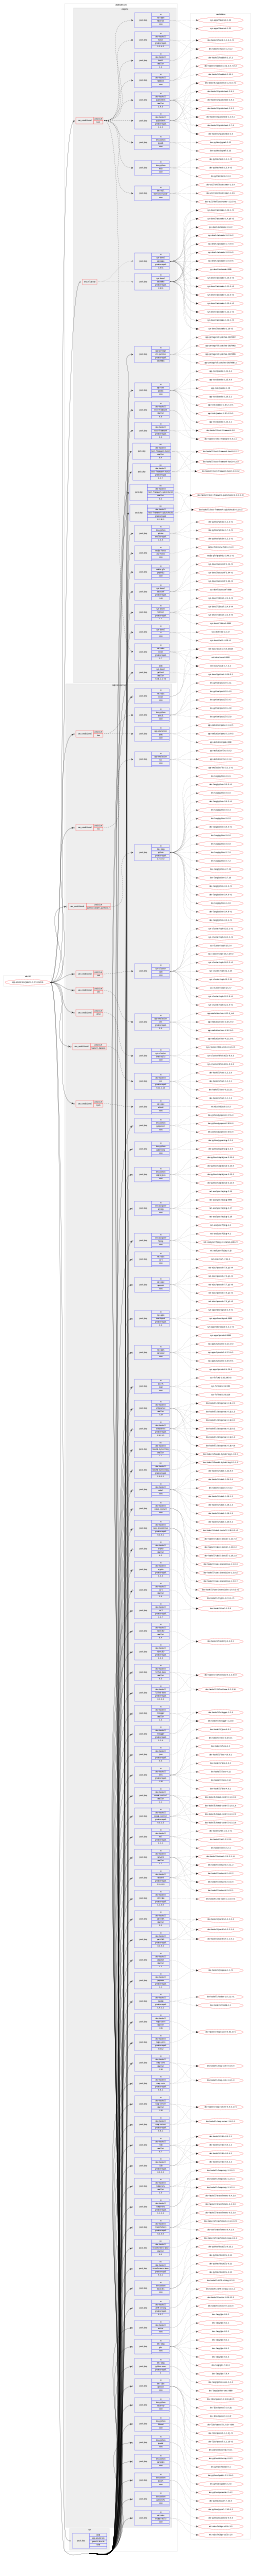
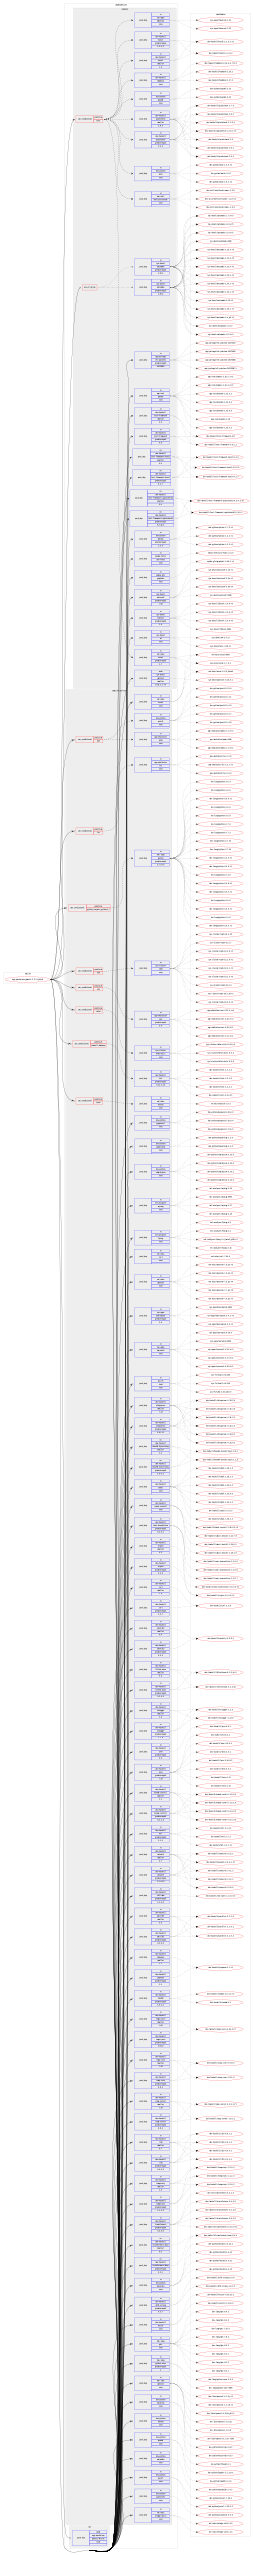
(221, 980) -> none
